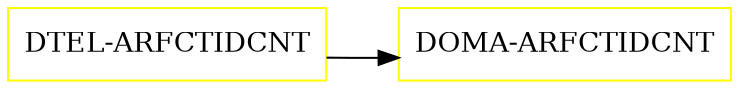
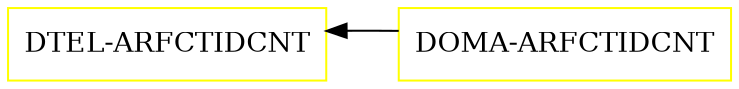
(352, 58) -> (373, 31)
